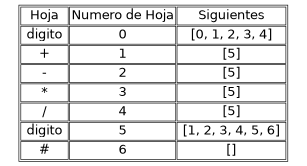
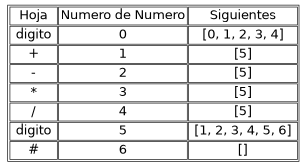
(123, 15) -> (123, 15)
